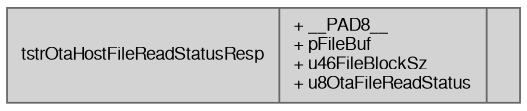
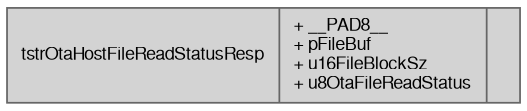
(360, 64) -> (360, 64)
